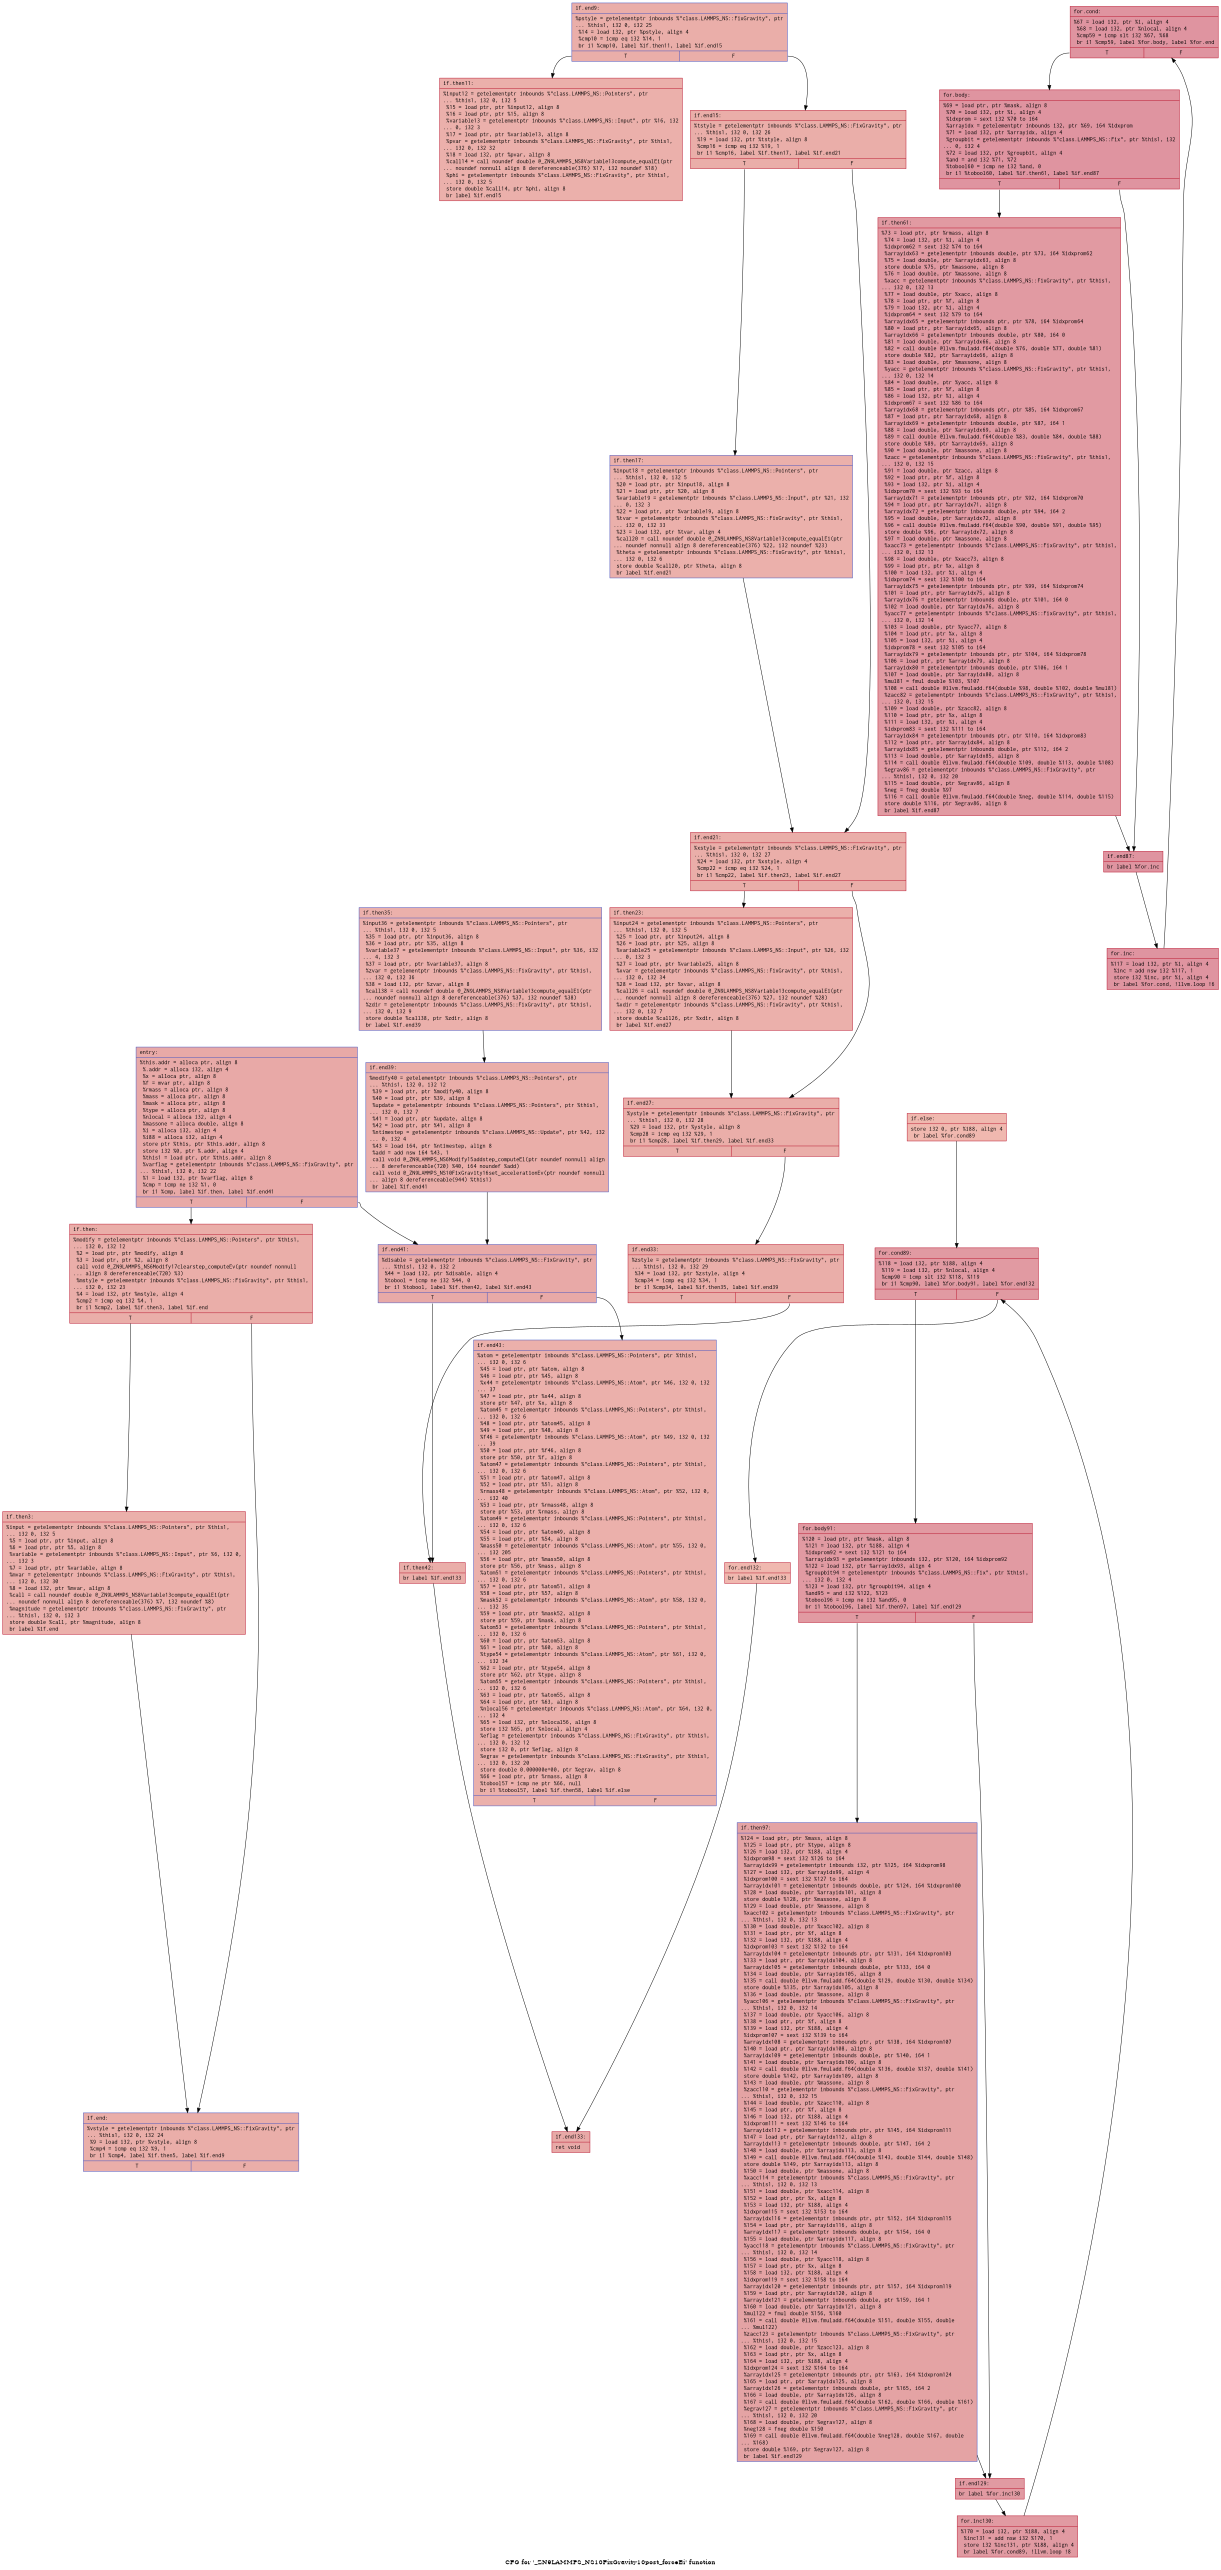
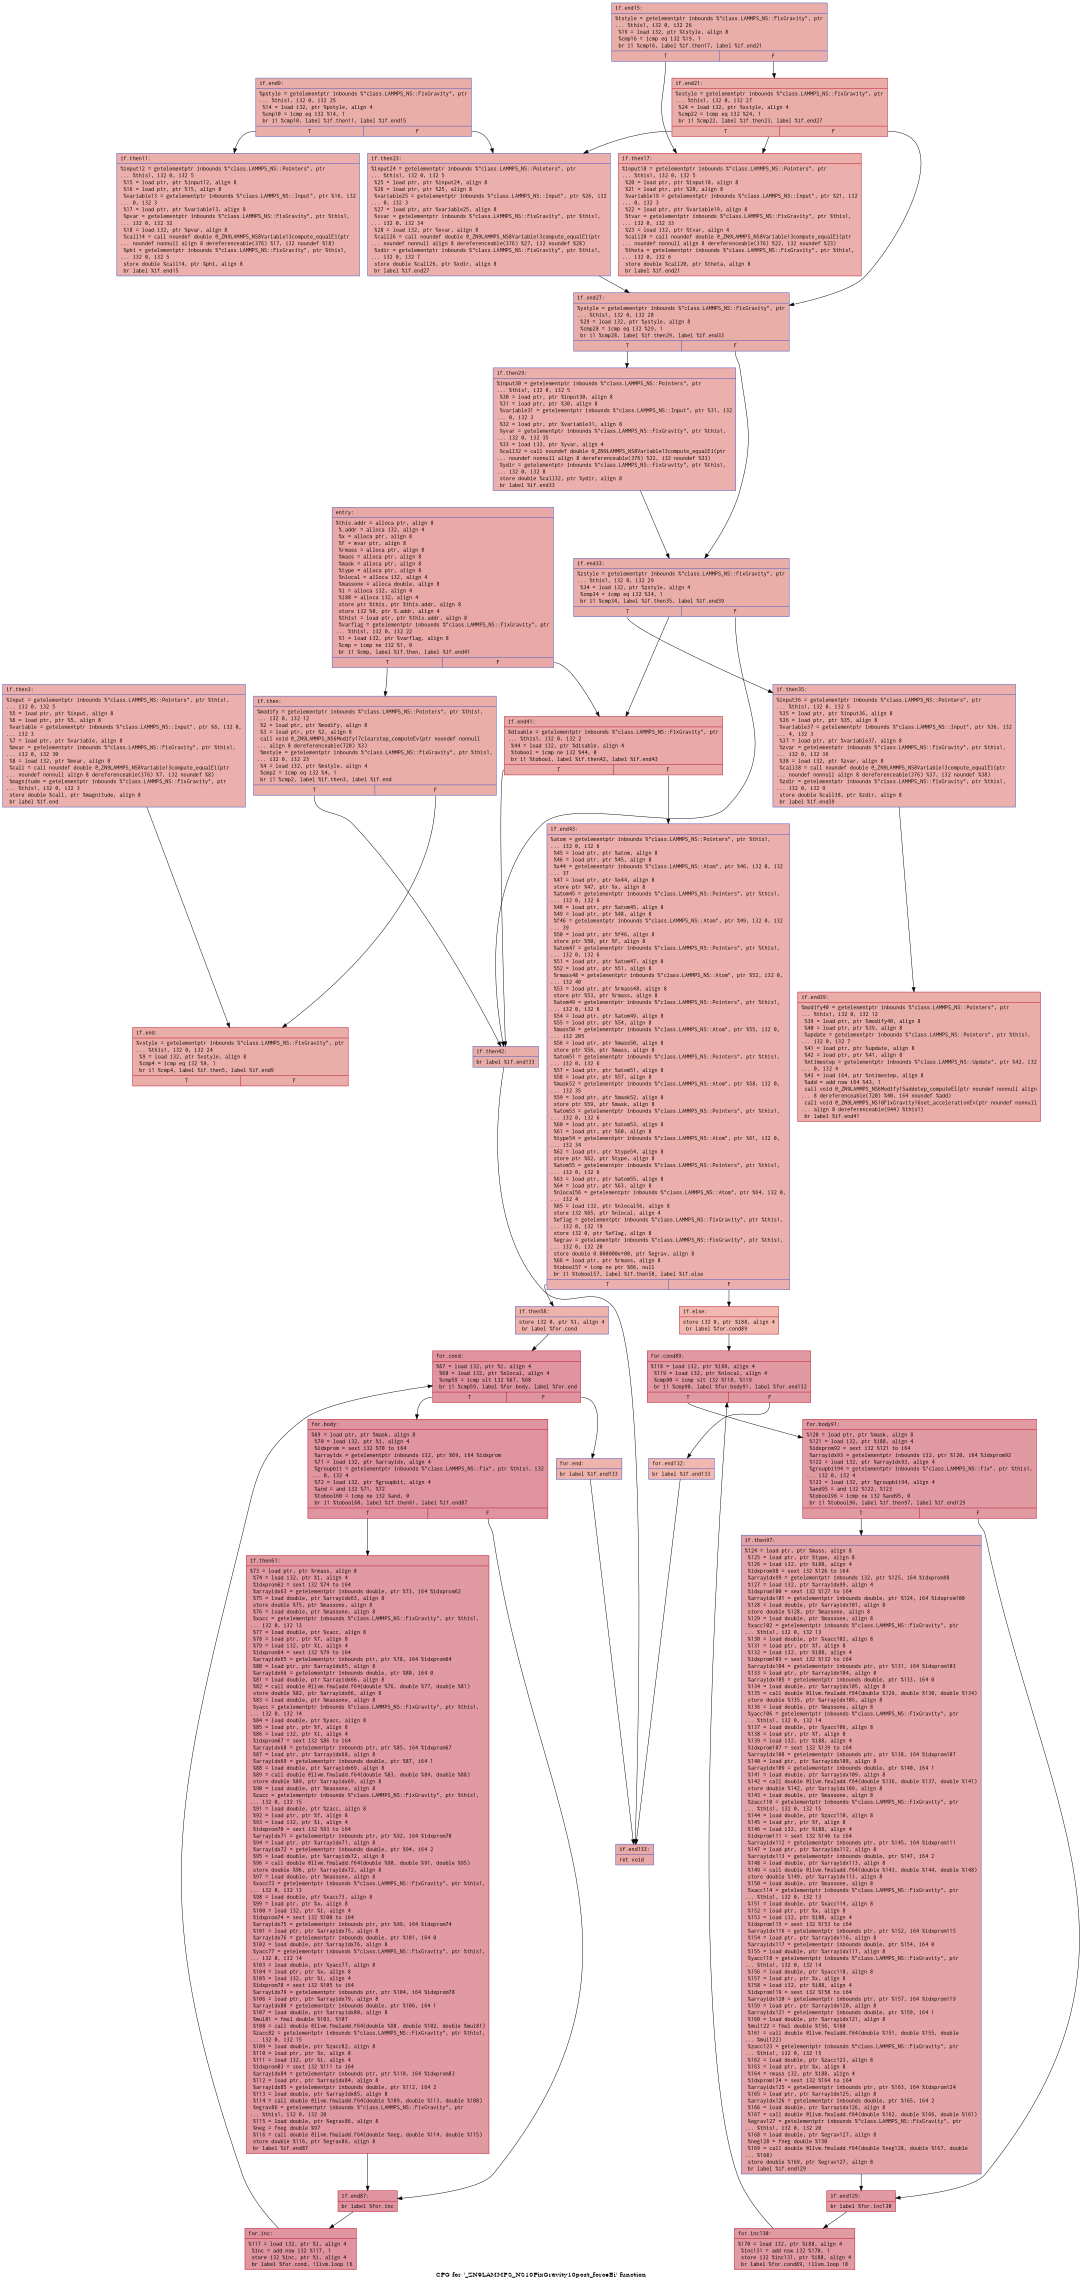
(807, 76) -> (485, 136)
(561, 139) -> (238, 215)
(798, 139) -> (719, 32)
none -> (614, 429)
(731, 517) -> (740, 215)
none -> (696, 657)
(767, 703) -> (767, 143)
(731, 969) -> (489, 215)
(487, 1127) -> (919, 1057)
(731, 1127) -> (681, 322)
(487, 1216) -> (648, 664)
(191, 1274) -> (375, 746)
(487, 1274) -> (614, 746)
(736, 1274) -> (681, 587)
none -> (729, 1296)
none -> (562, 1320)
(129, 1415) -> (419, 907)
none -> (589, 1469)
(124, 1573) -> (124, 746)
(432, 1573) -> (506, 1057)
(757, 1573) -> (681, 1469)
(503, 1743) -> (577, 1226)
(191, 2142) -> (240, 1057)
(571, 2142) -> (635, 1855)
(794, 2361) -> (800, 2073)
